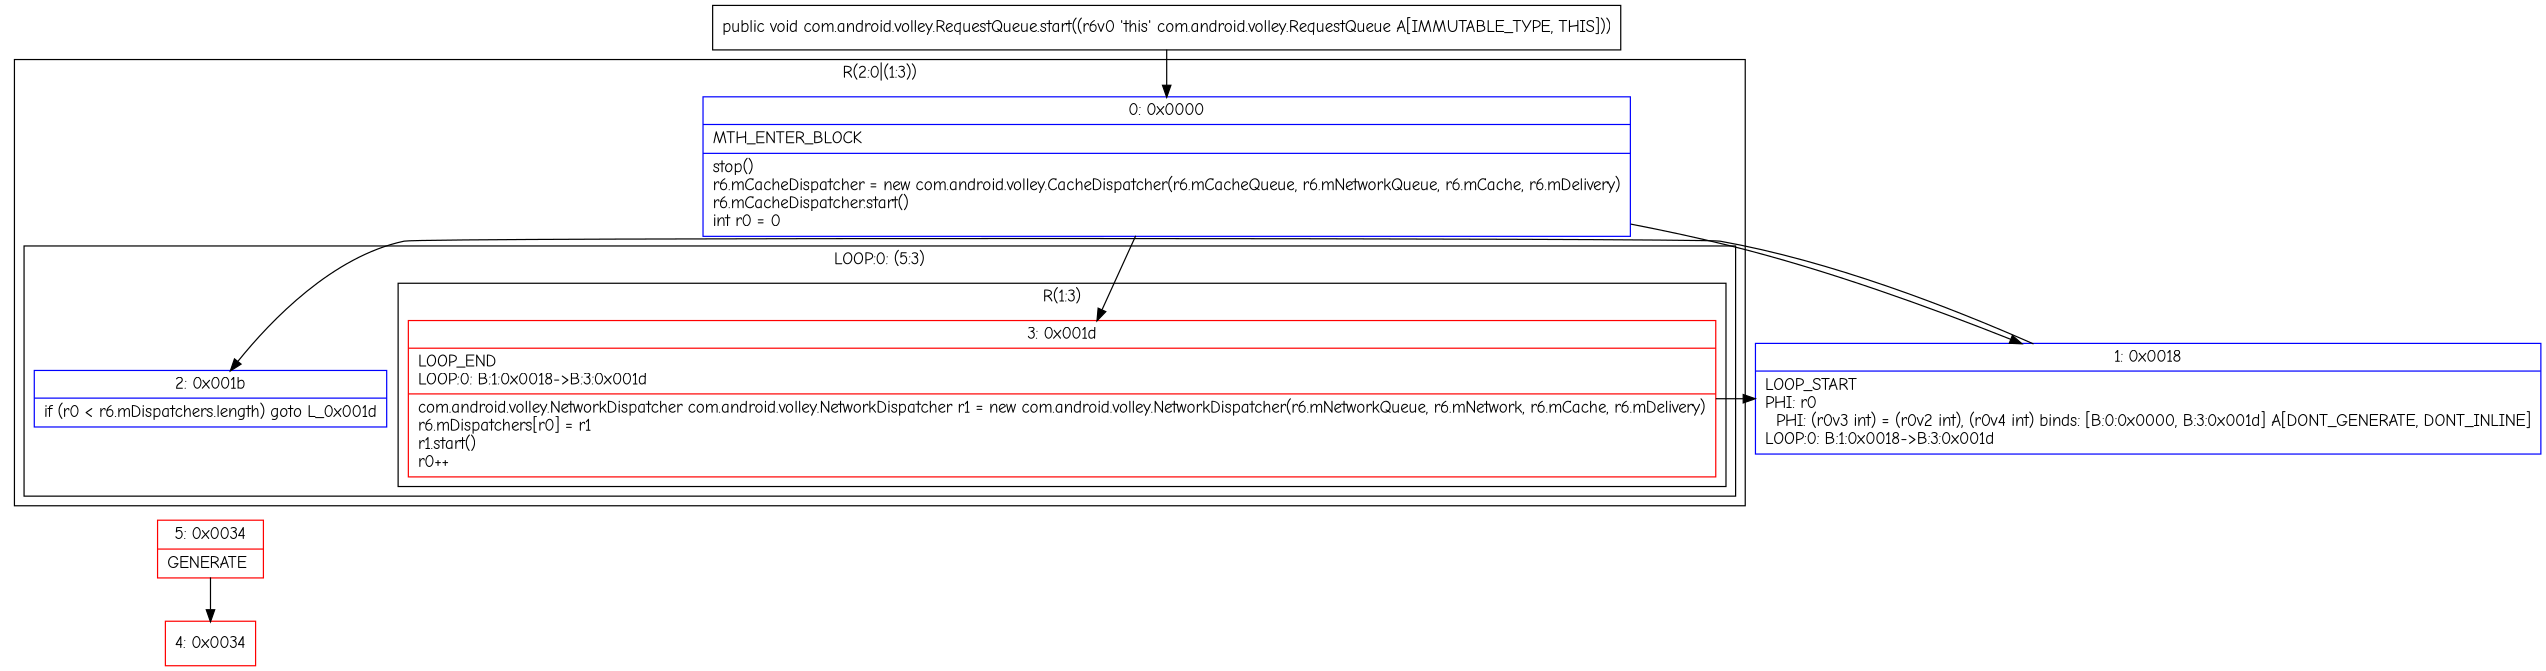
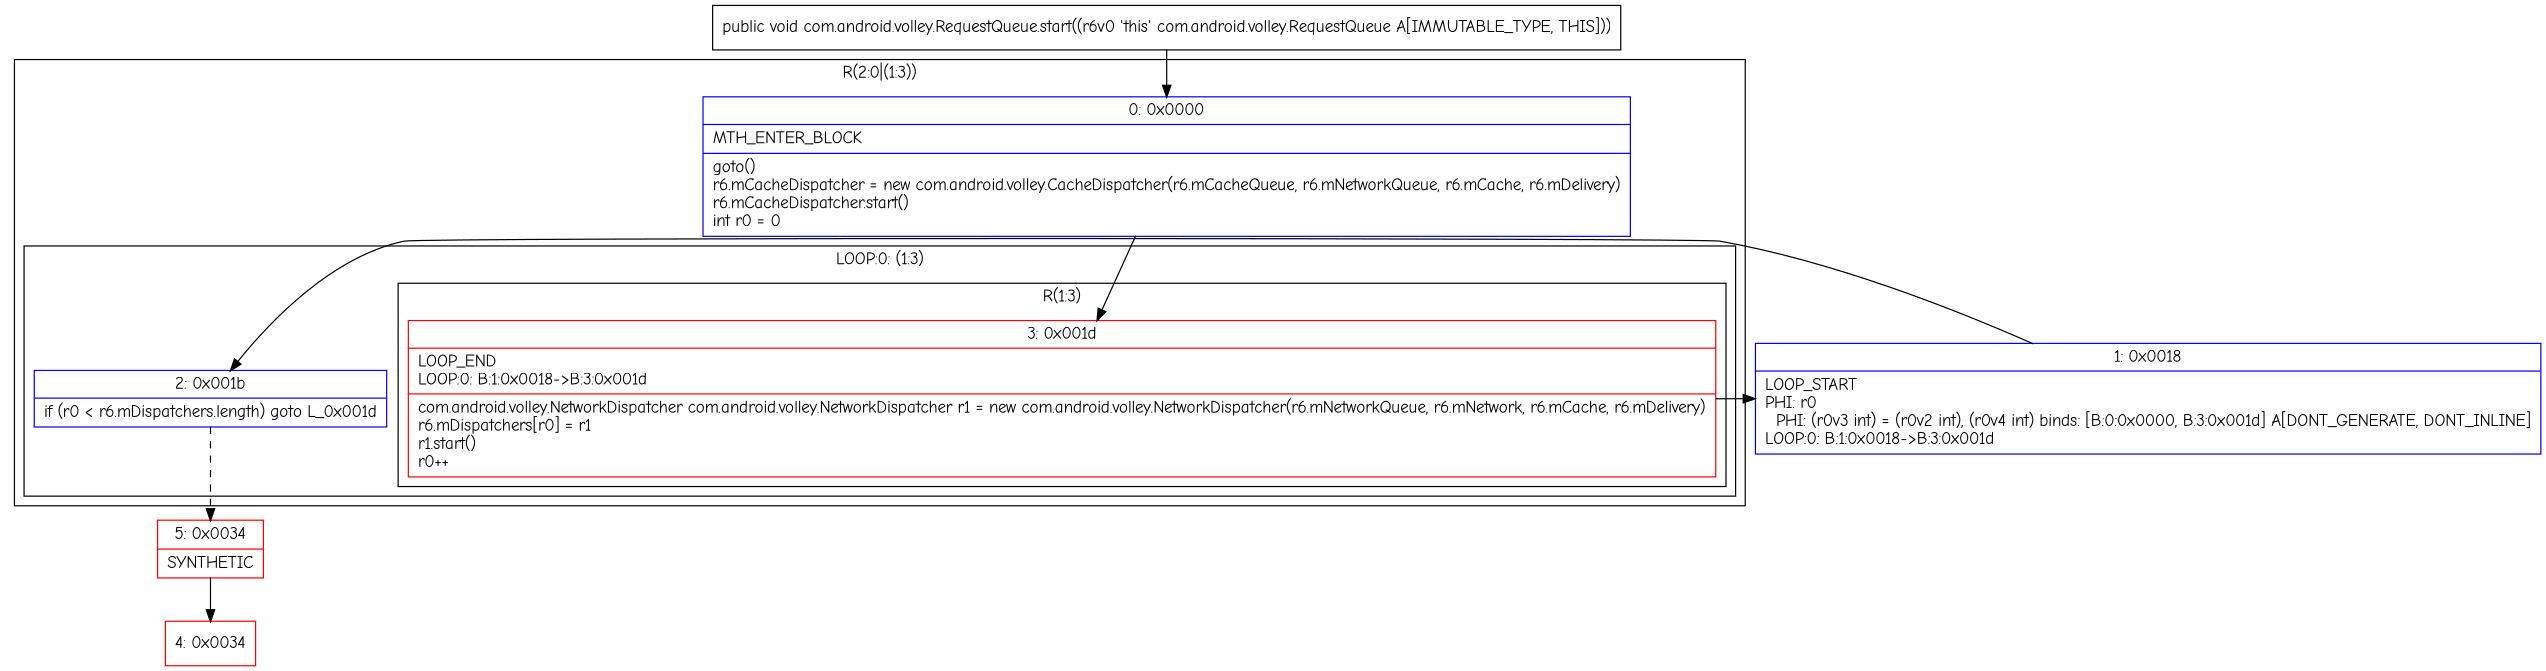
(733, 167) -> (734, 167)
(880, 260) -> (880, 260)
(1824, 272) -> none
none -> (210, 468)
(207, 563) -> (210, 563)
